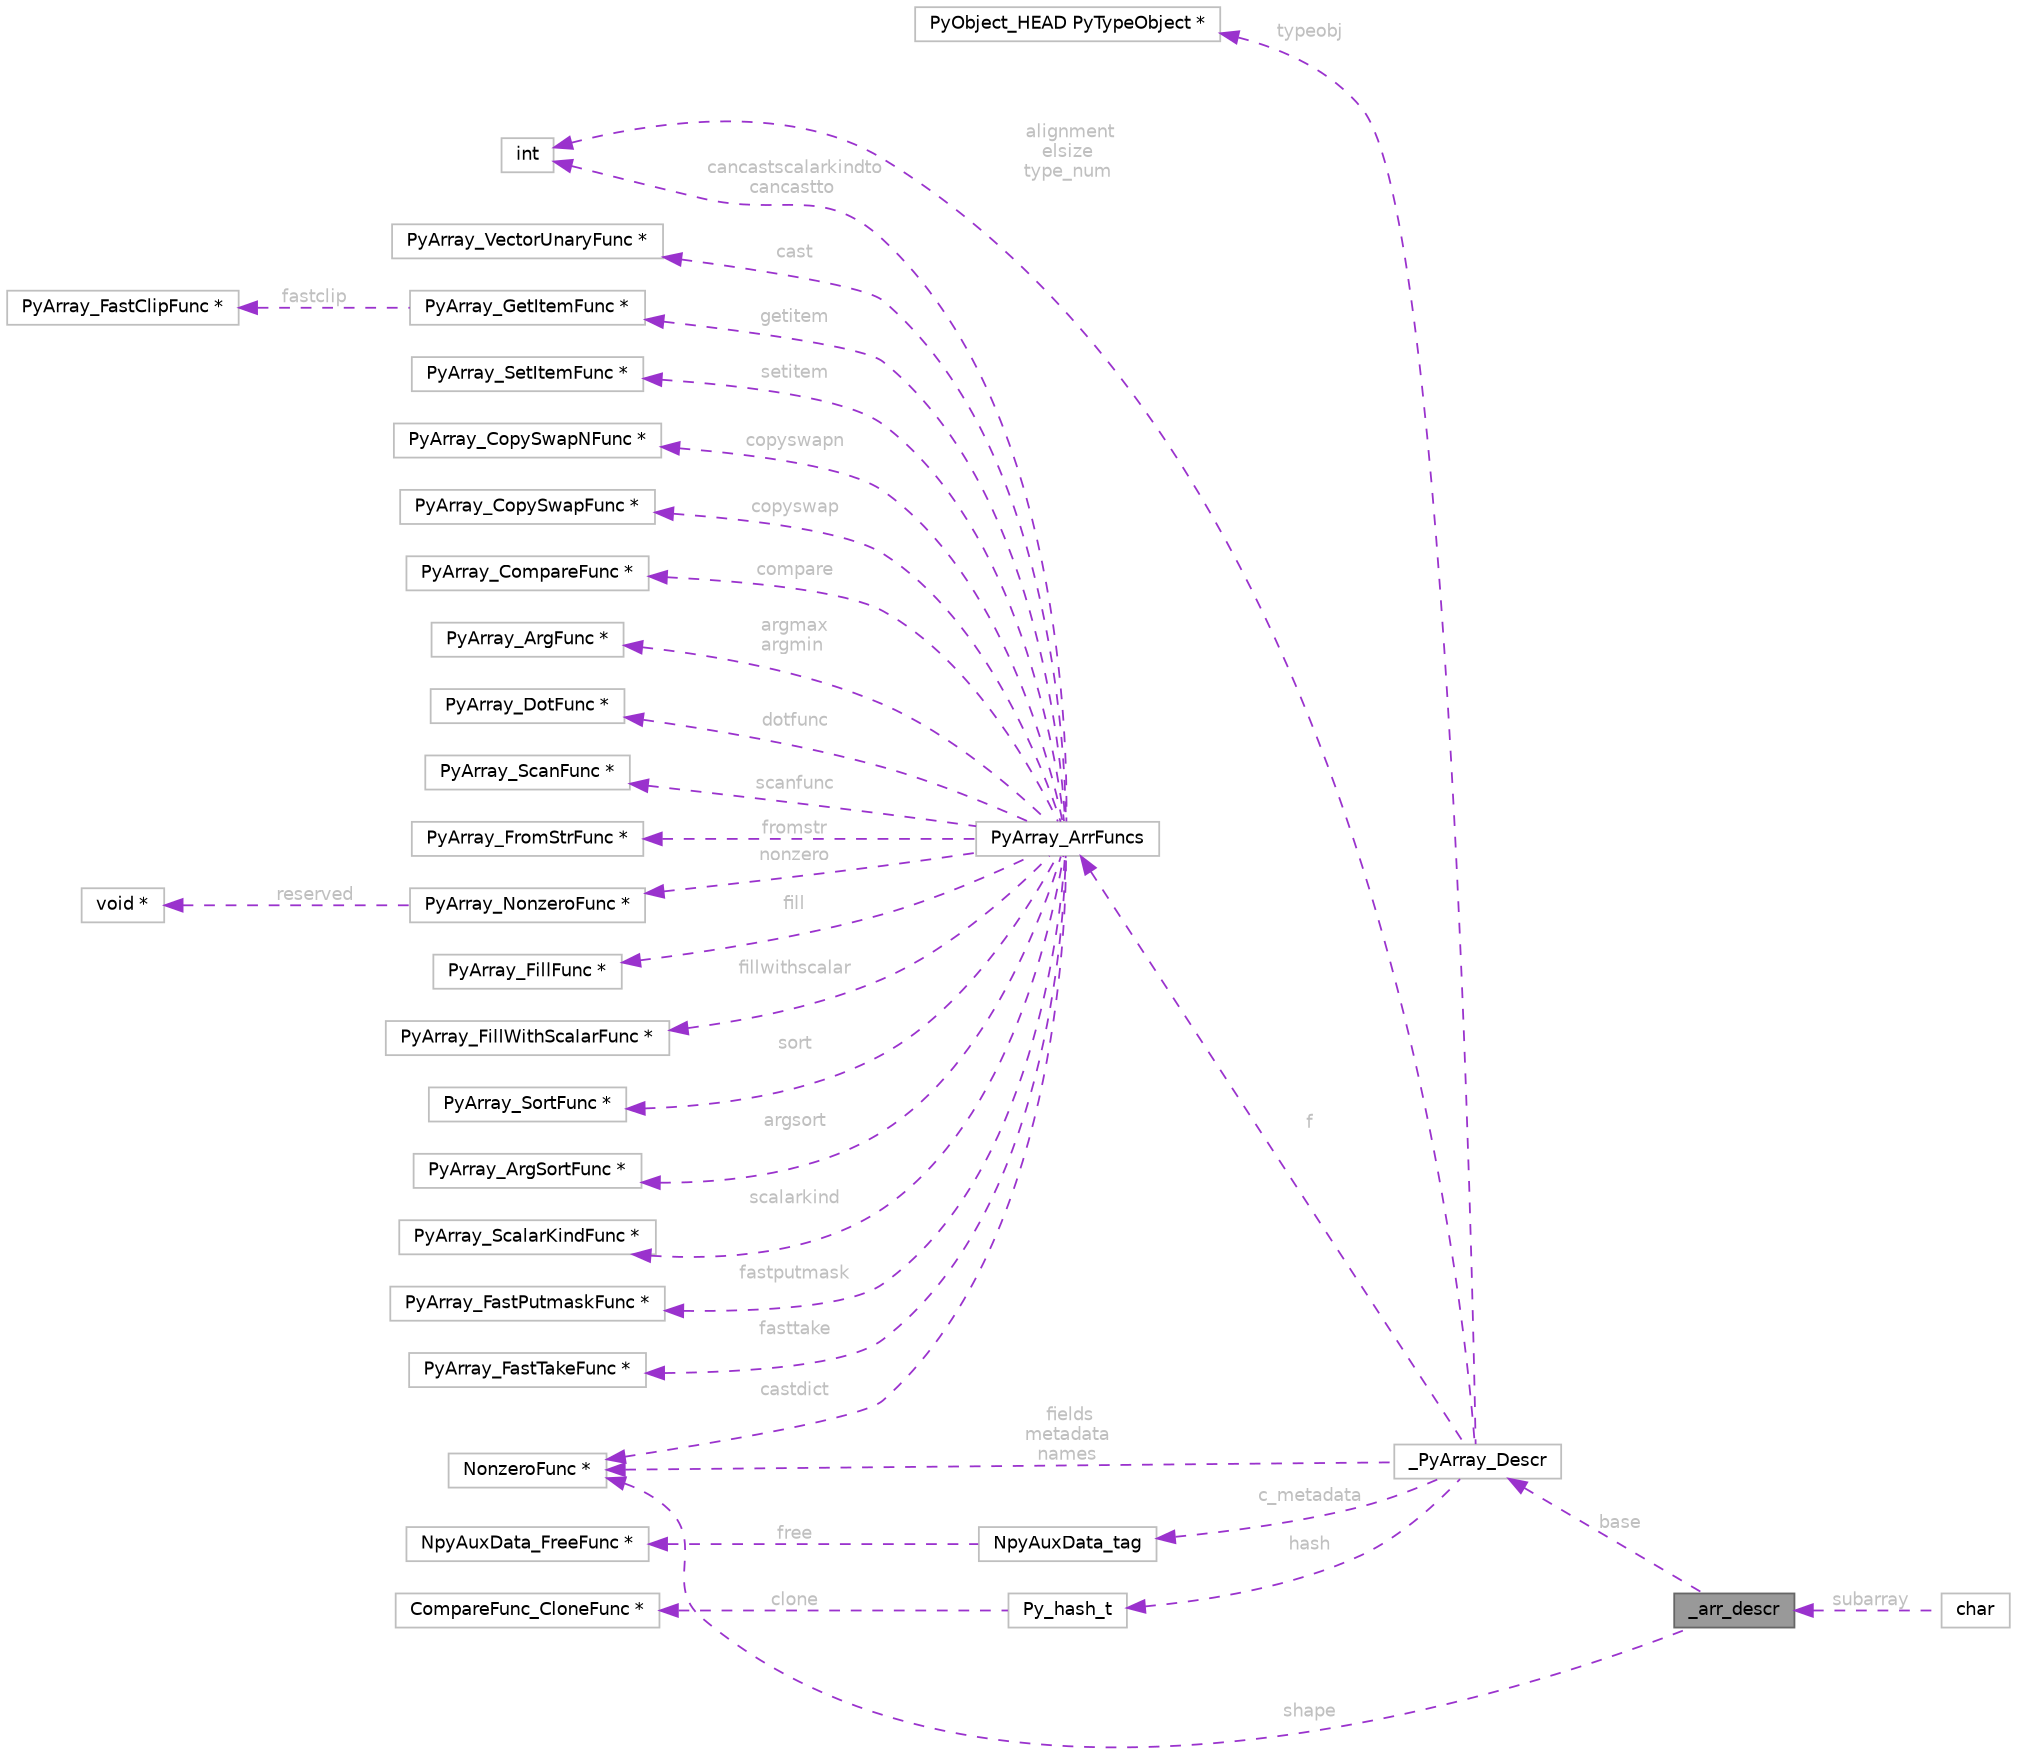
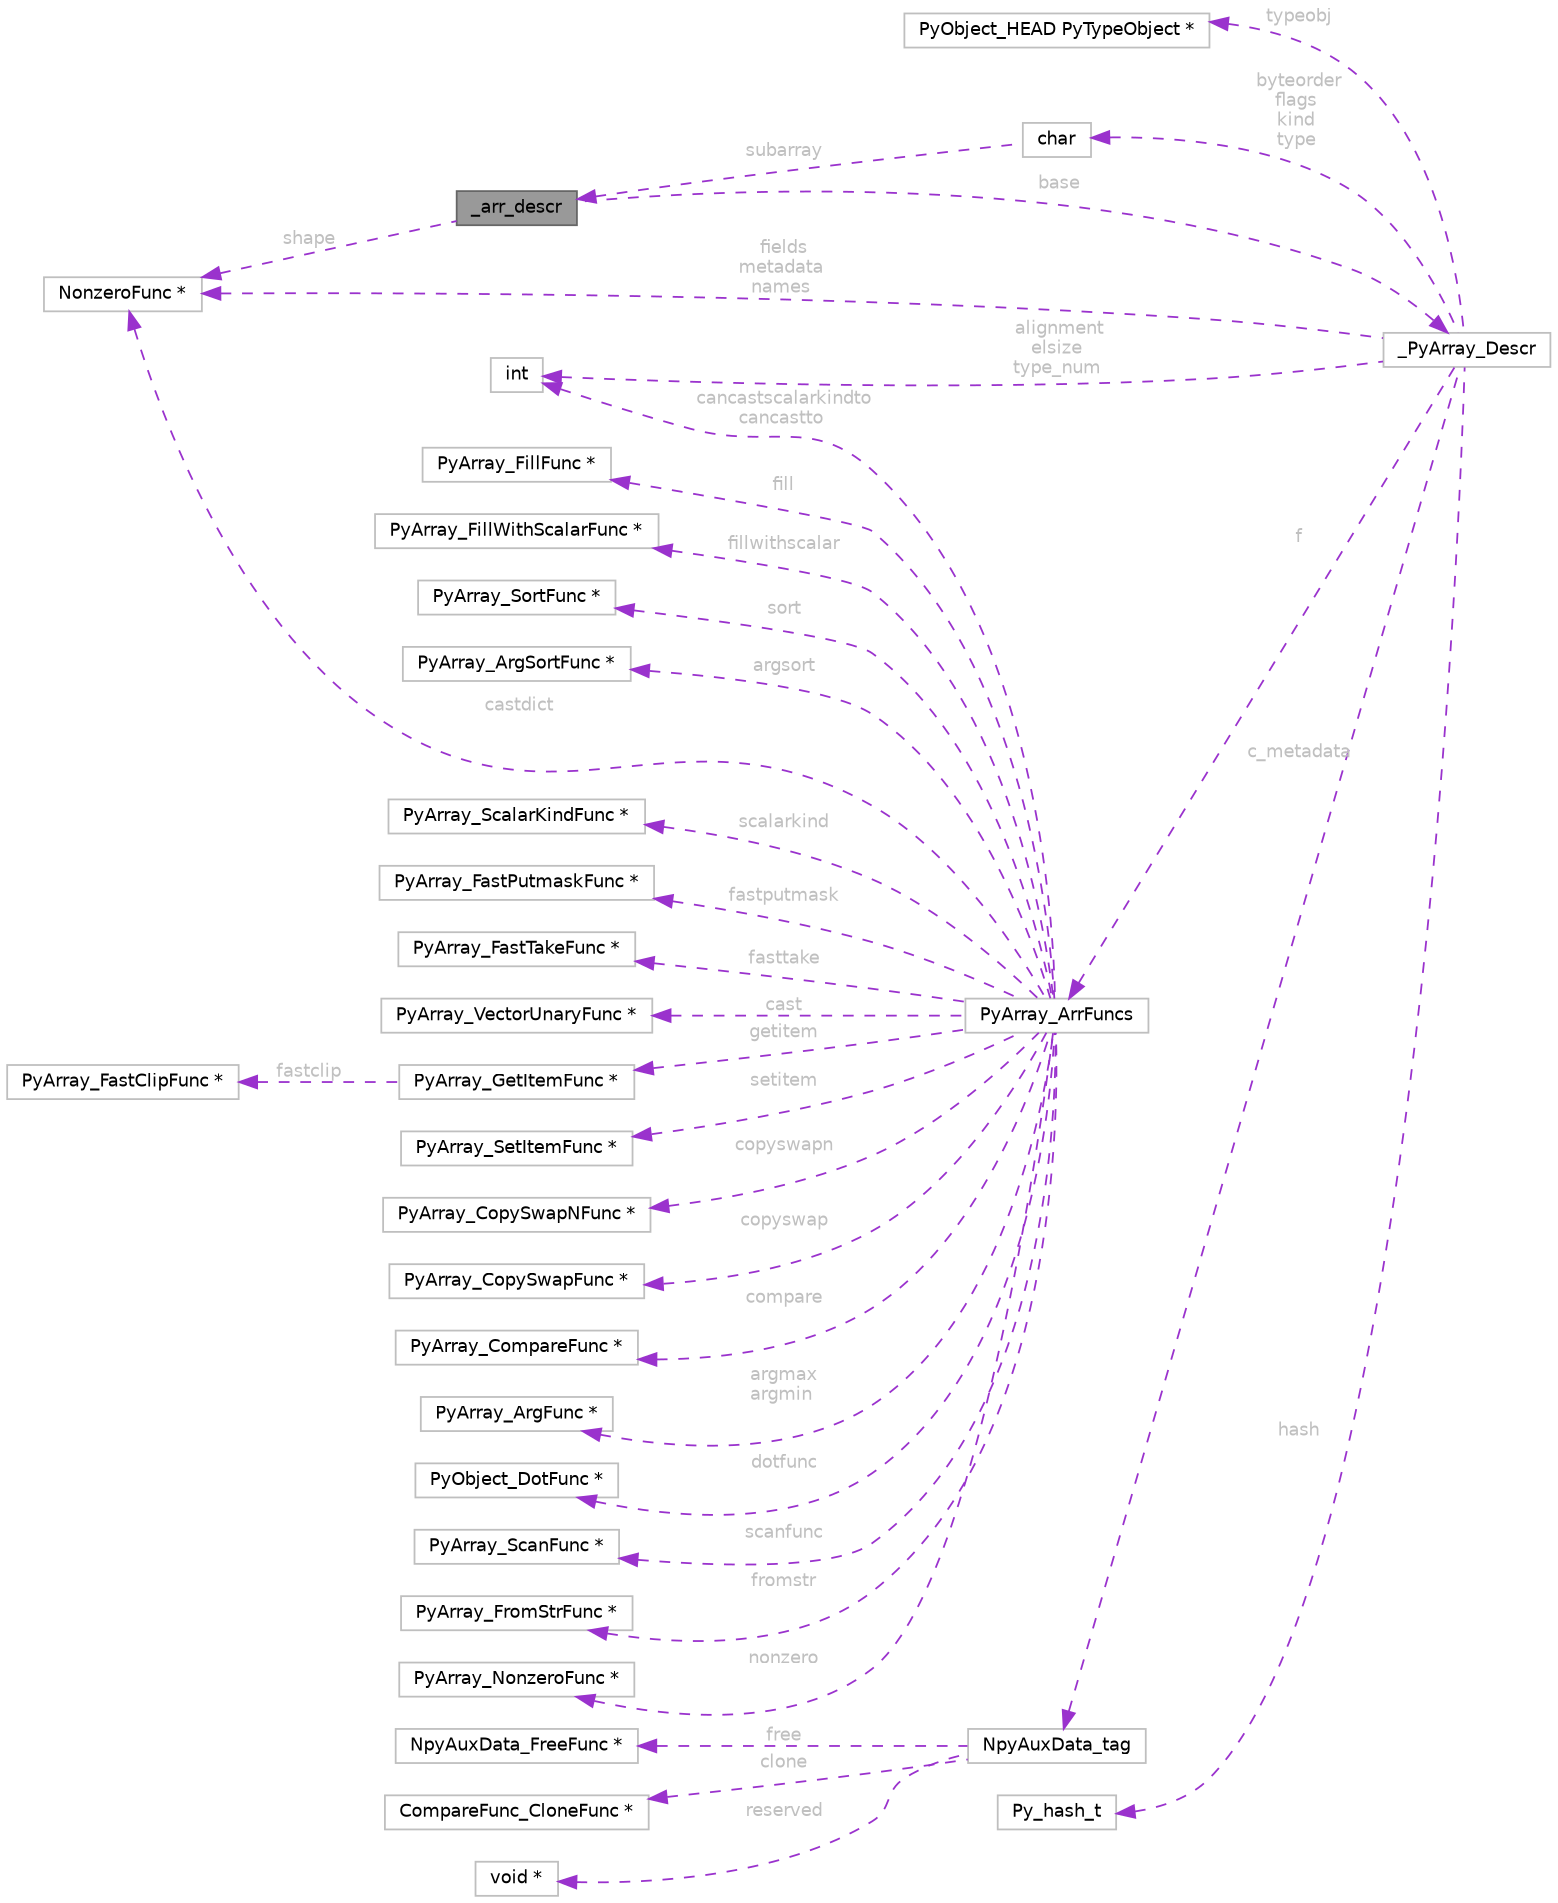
none -> (1320, 174)
(528, 706) -> (517, 1480)
(296, 905) -> (789, 1857)
(843, 1611) -> (818, 1780)
